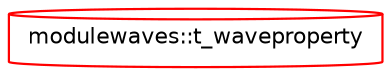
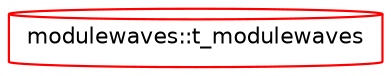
(196, 38) -> (196, 38)
